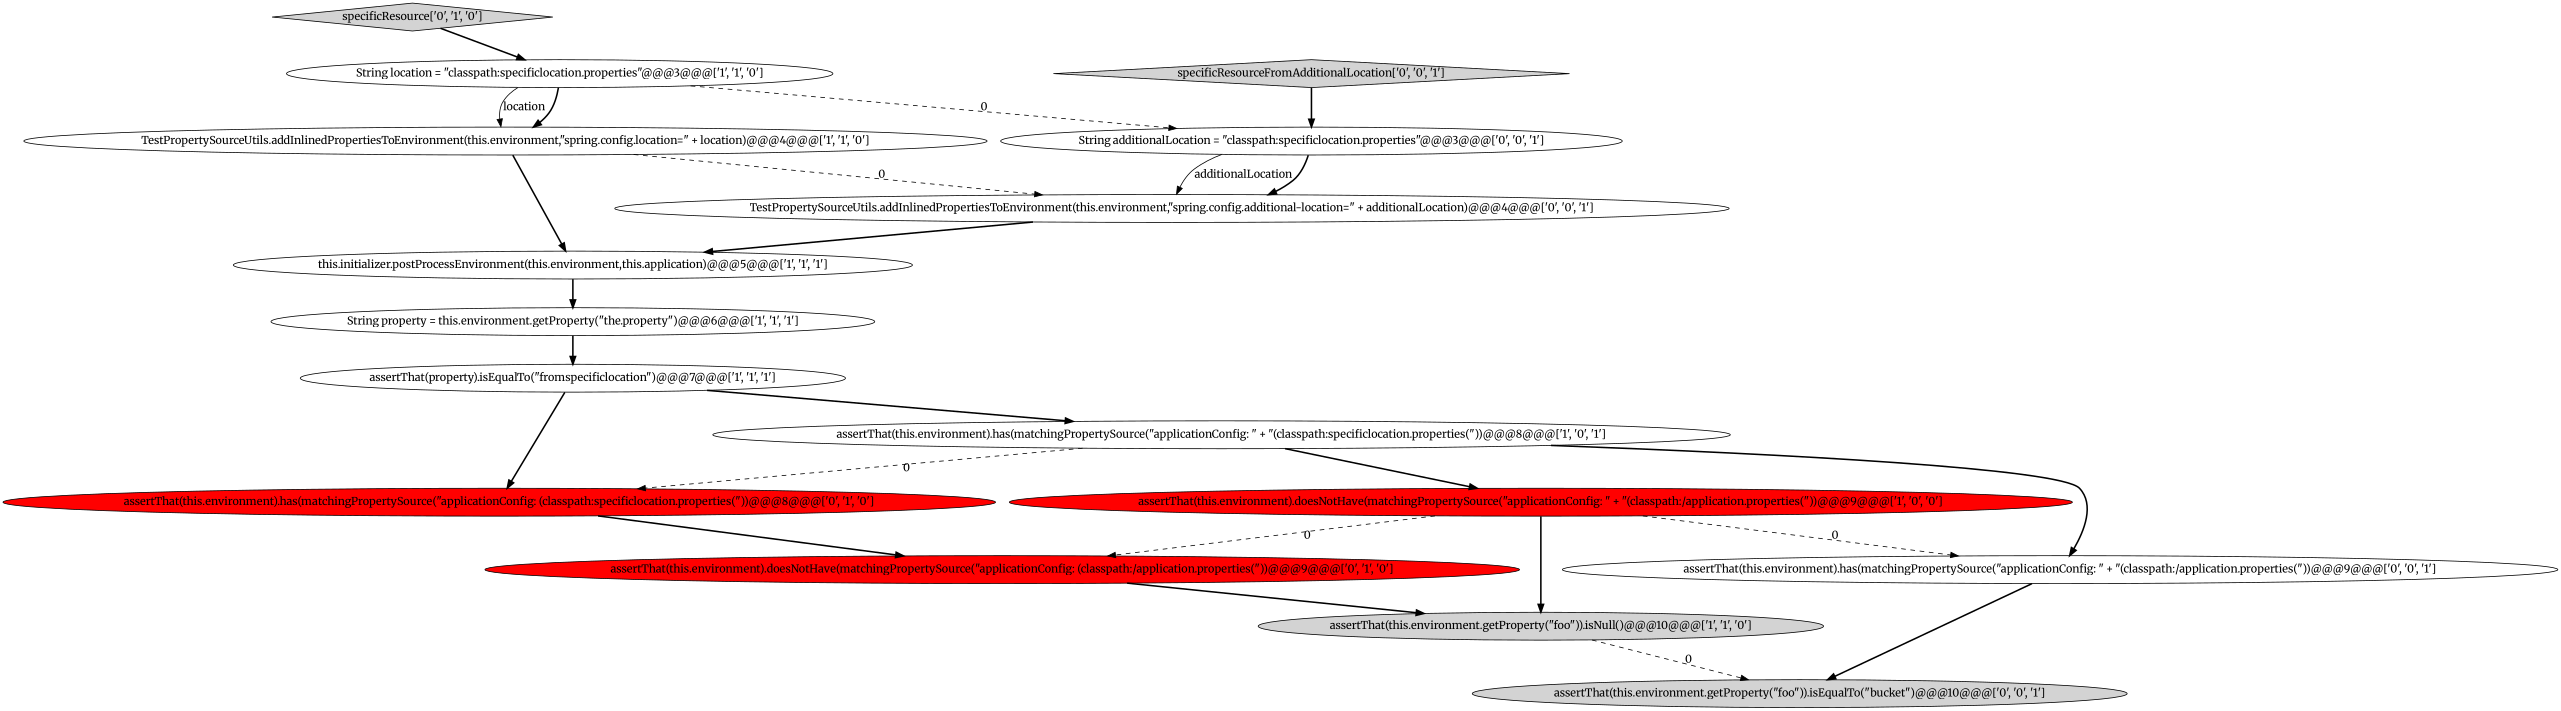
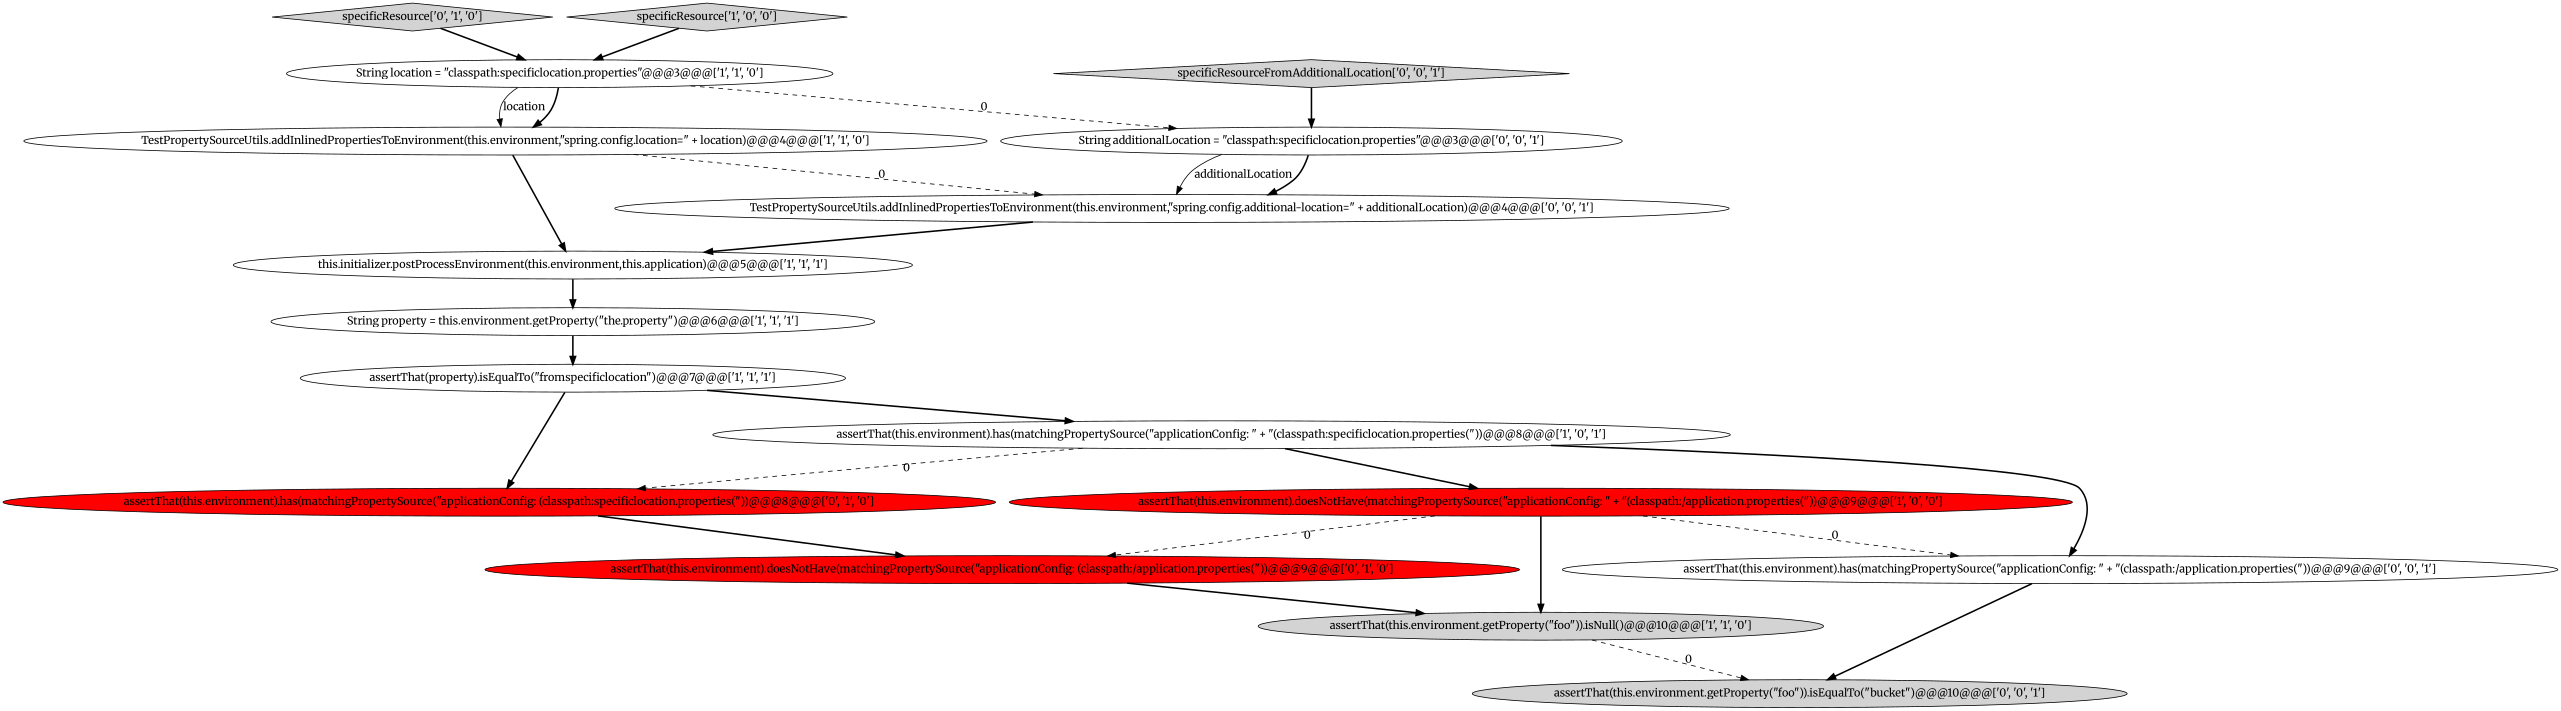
none -> (707, 17)
